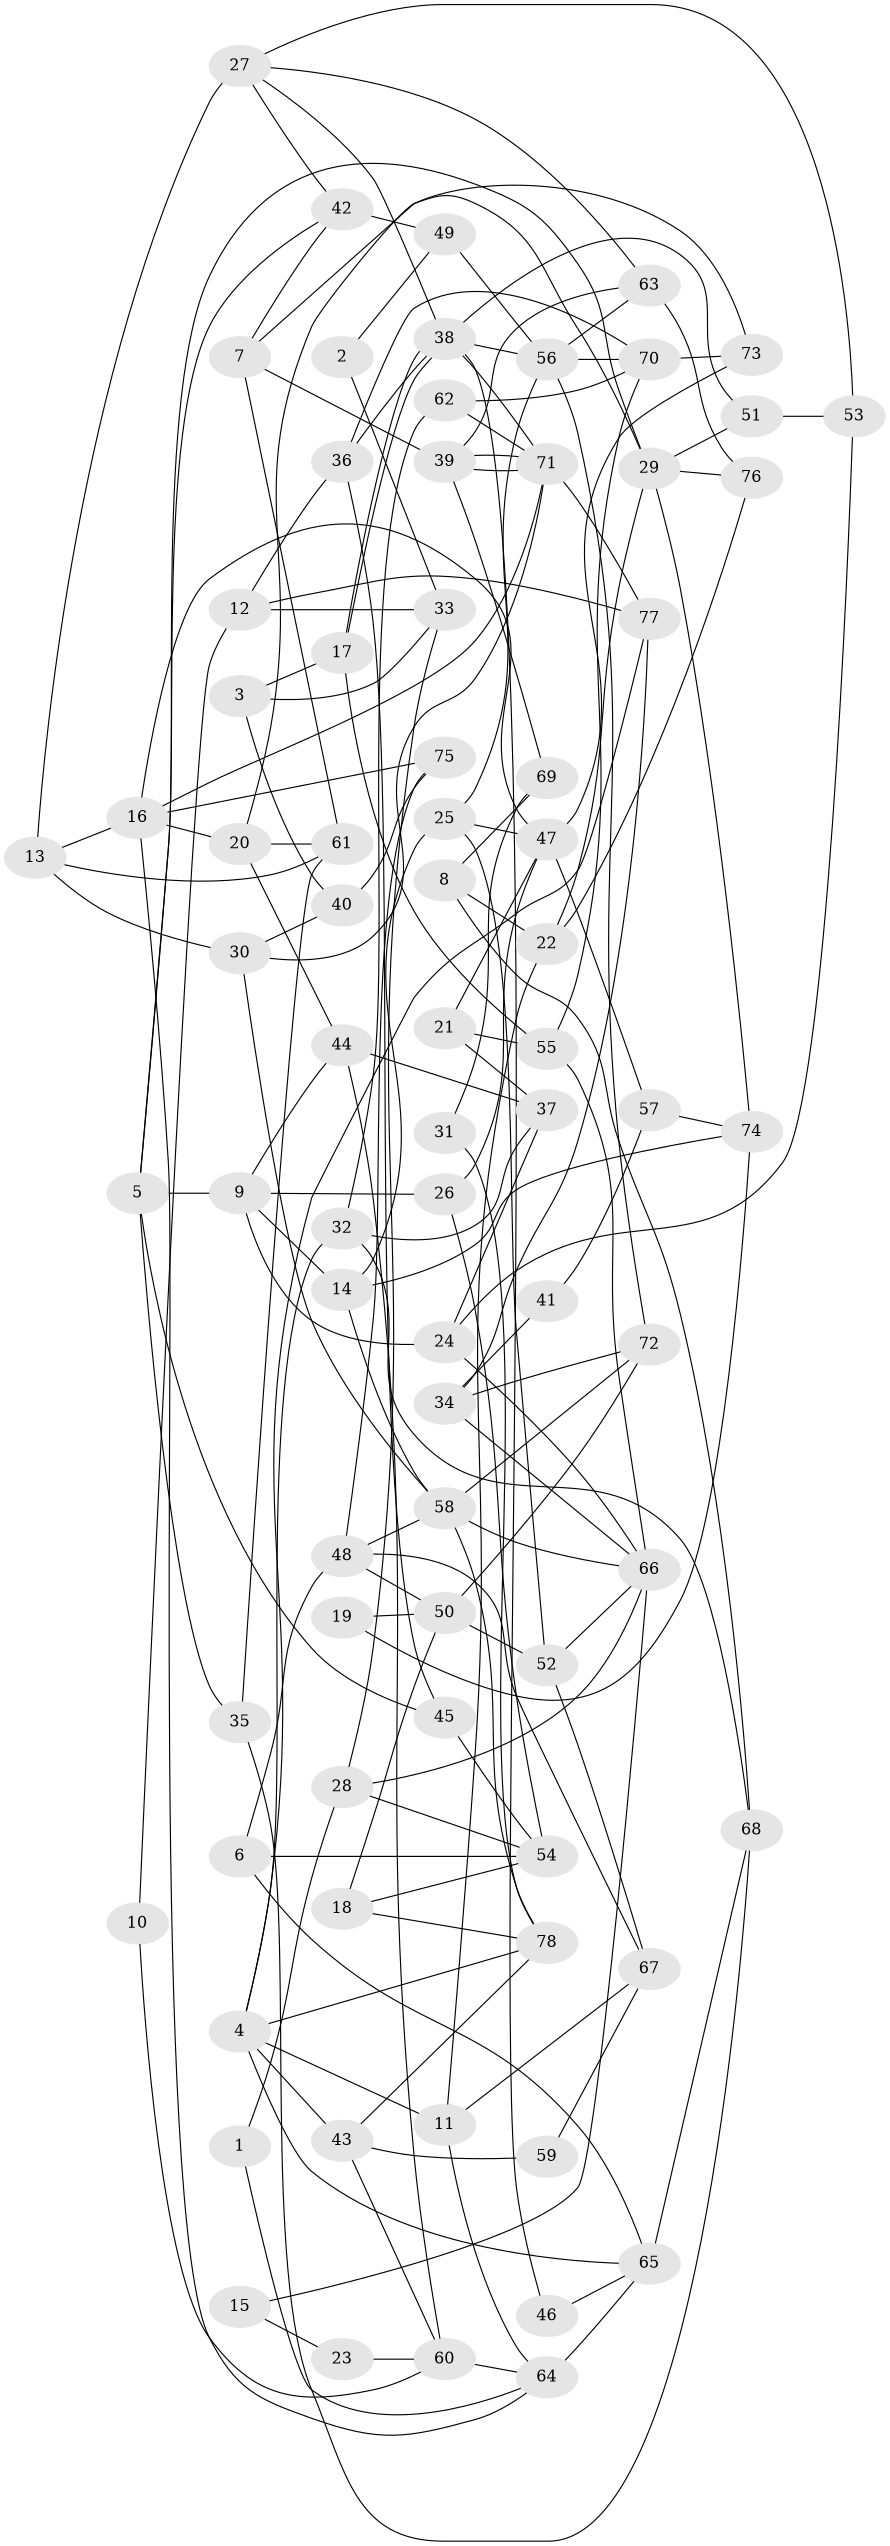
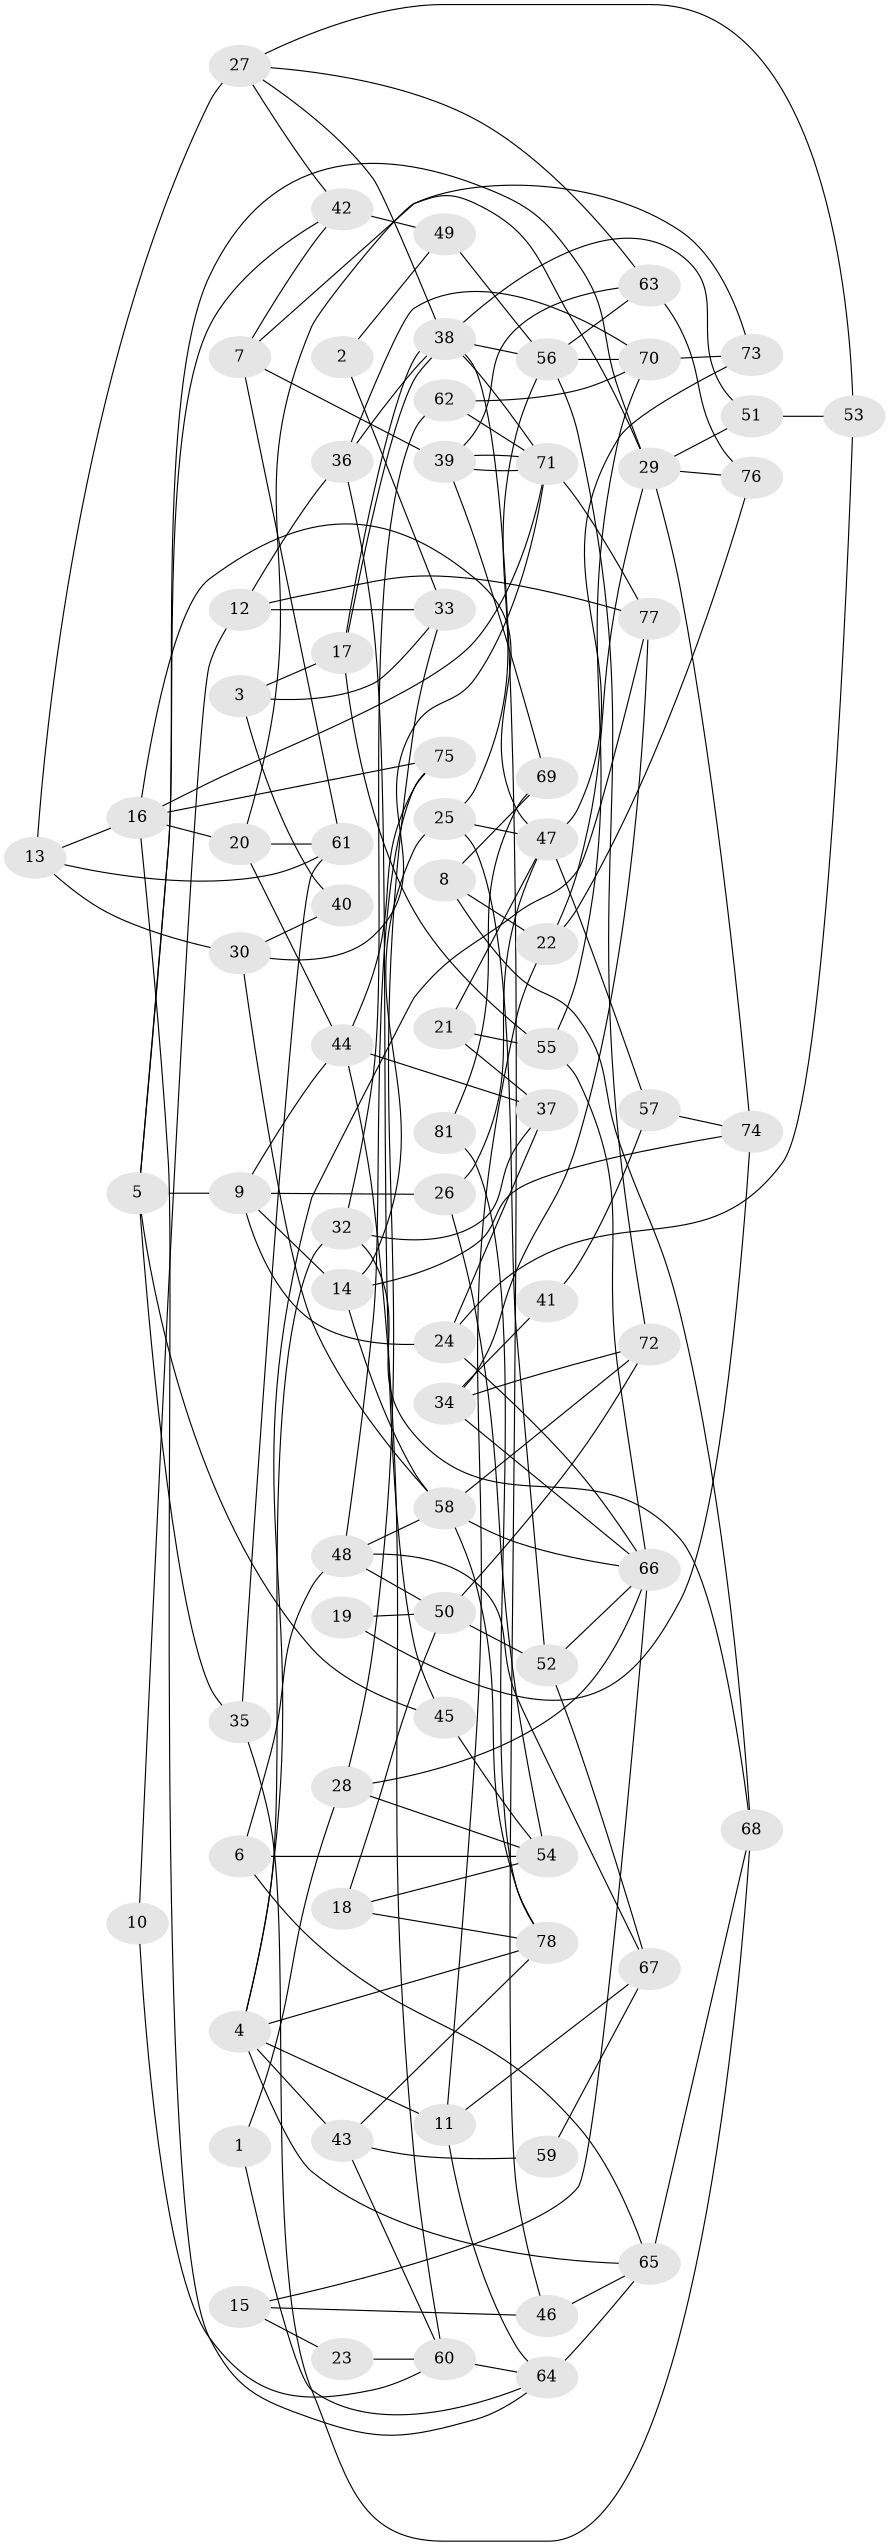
(393, 835) -> (387, 898)
(445, 1133) -> (445, 1133)
none -> (394, 2311)
